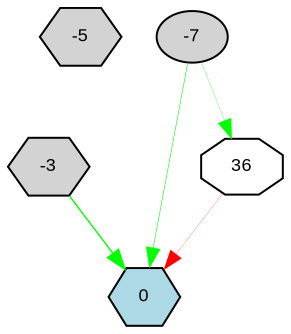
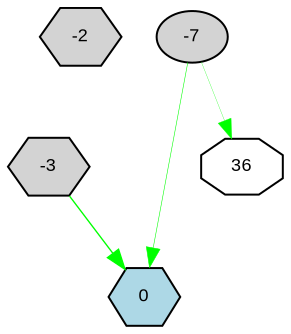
(81, 37) -> (81, 37)
(200, 223) -> none
